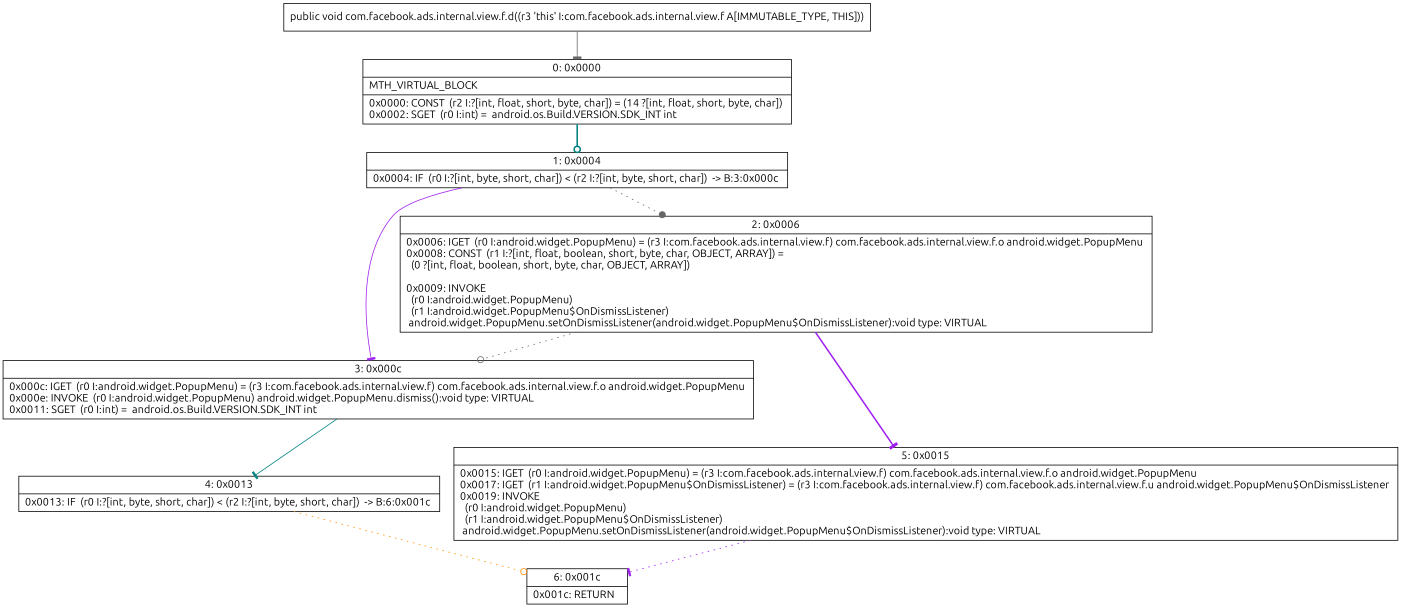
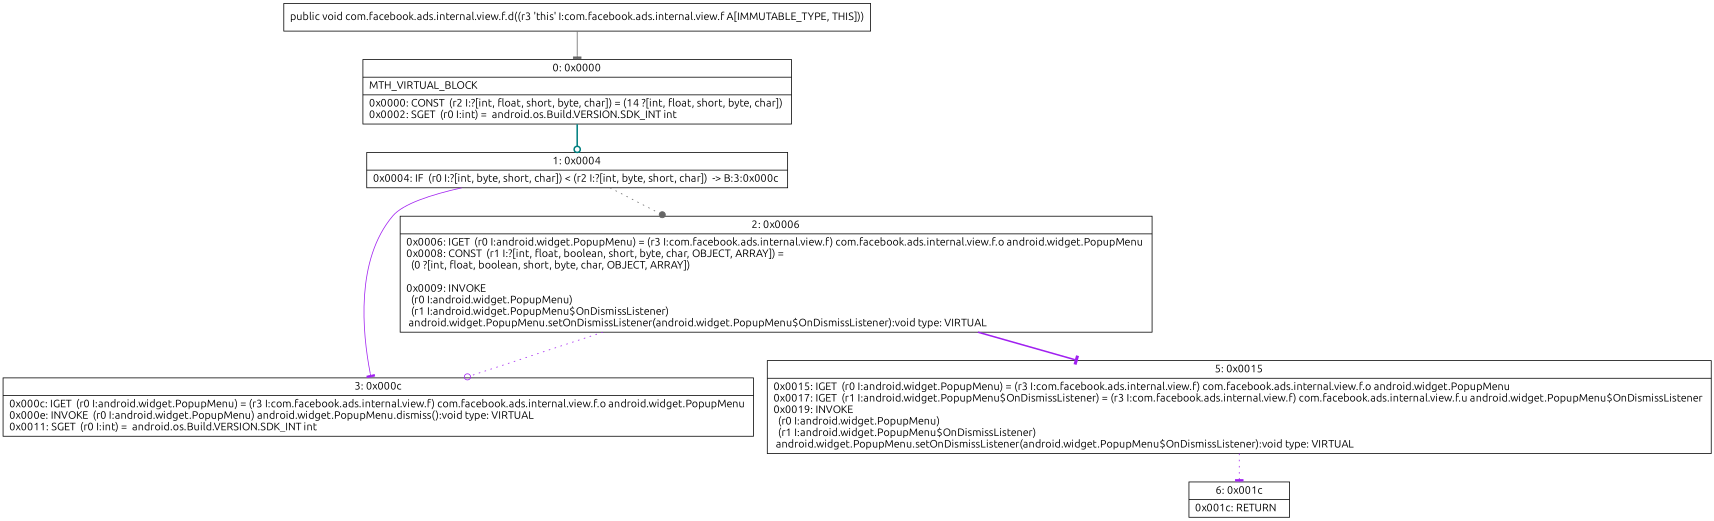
(530, 346) -> (537, 354)
(229, 494) -> none
